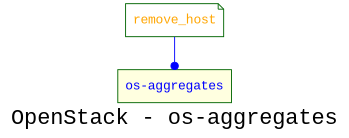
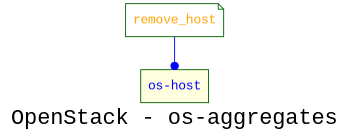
(175, 86) -> (175, 86)
